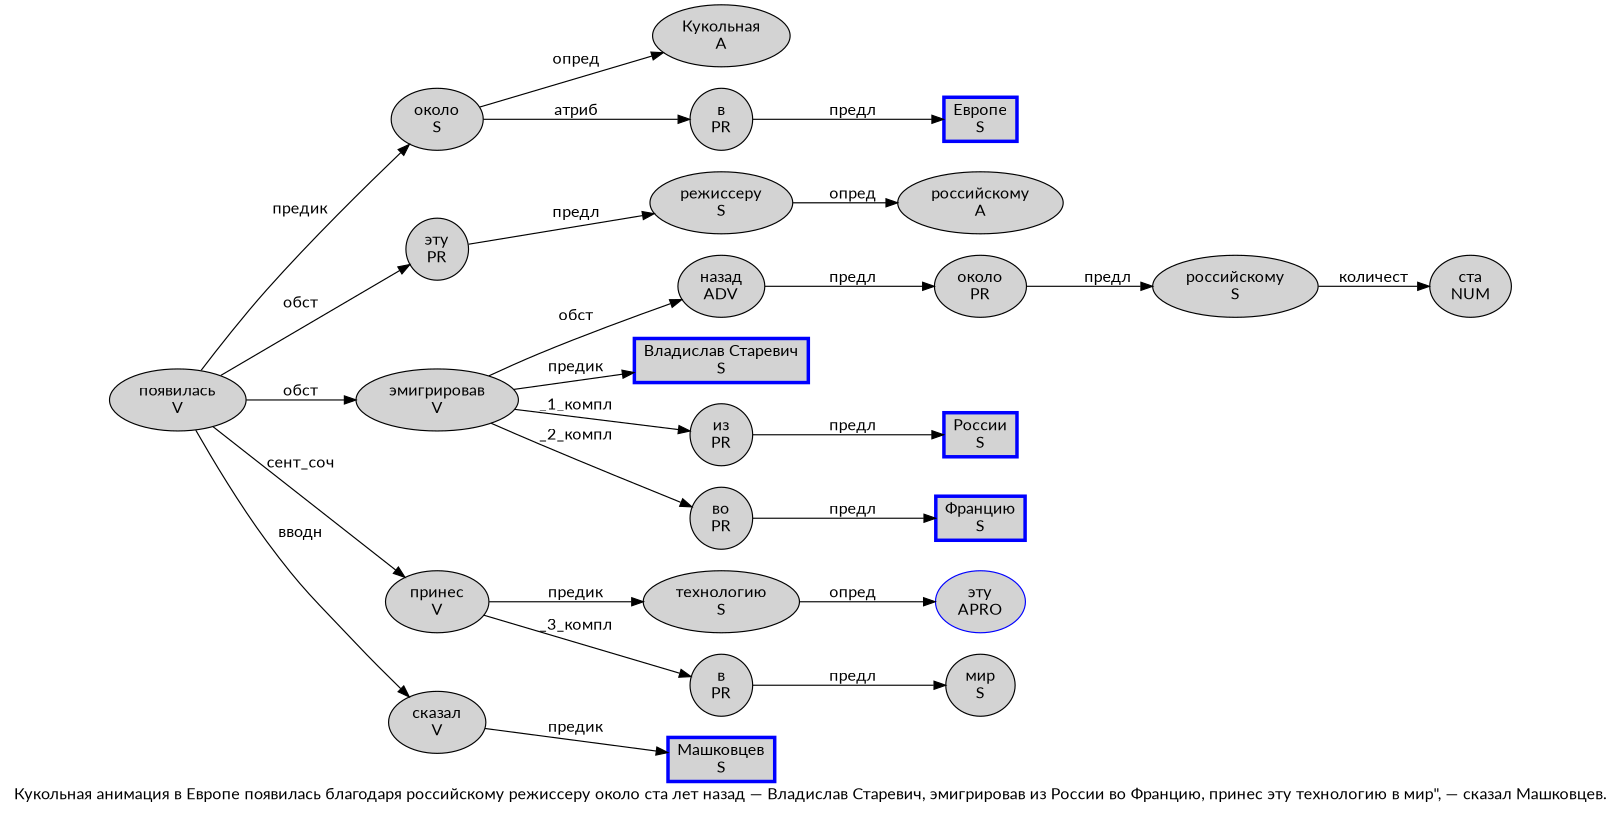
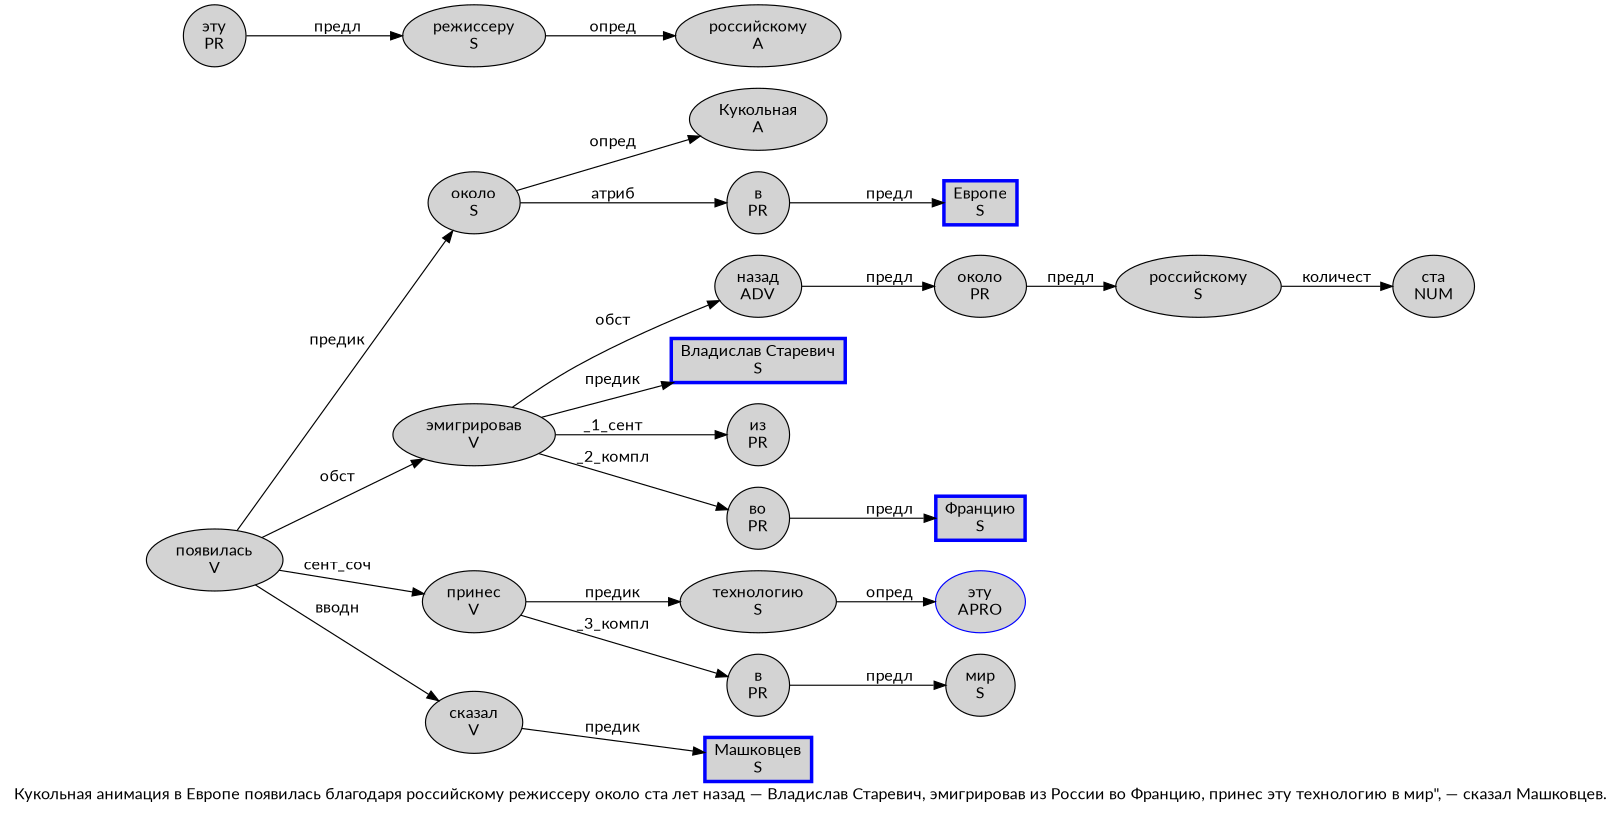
(310, 323) -> none
(576, 405) -> (613, 426)
(980, 435) -> none
